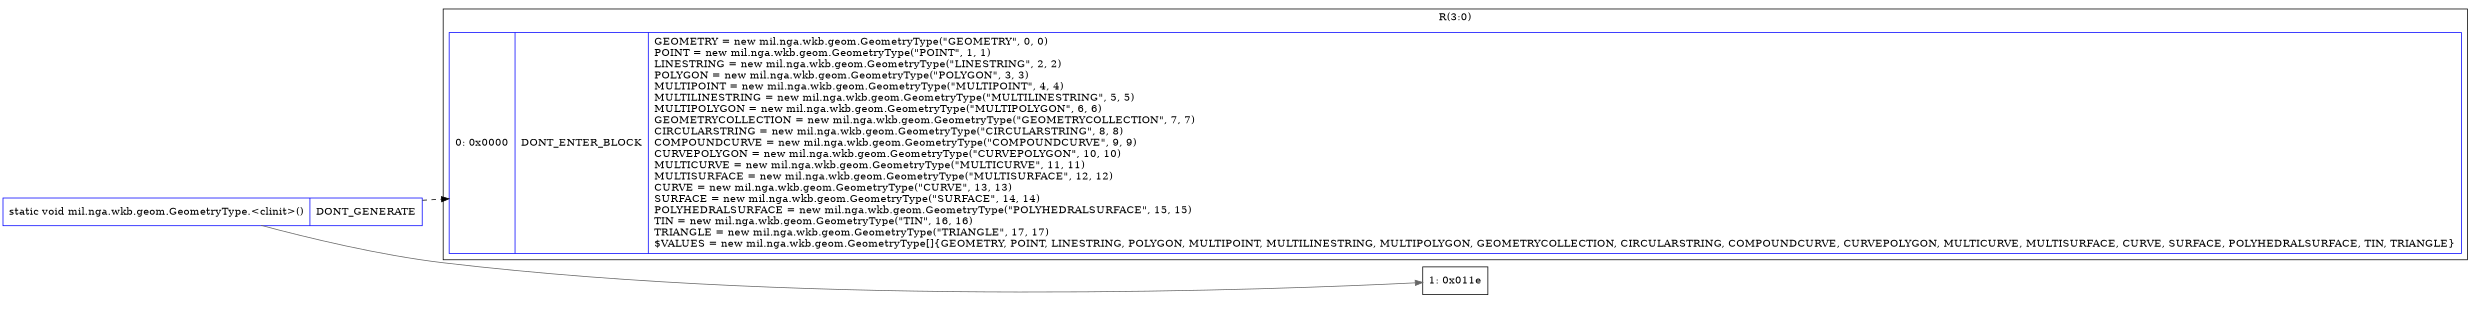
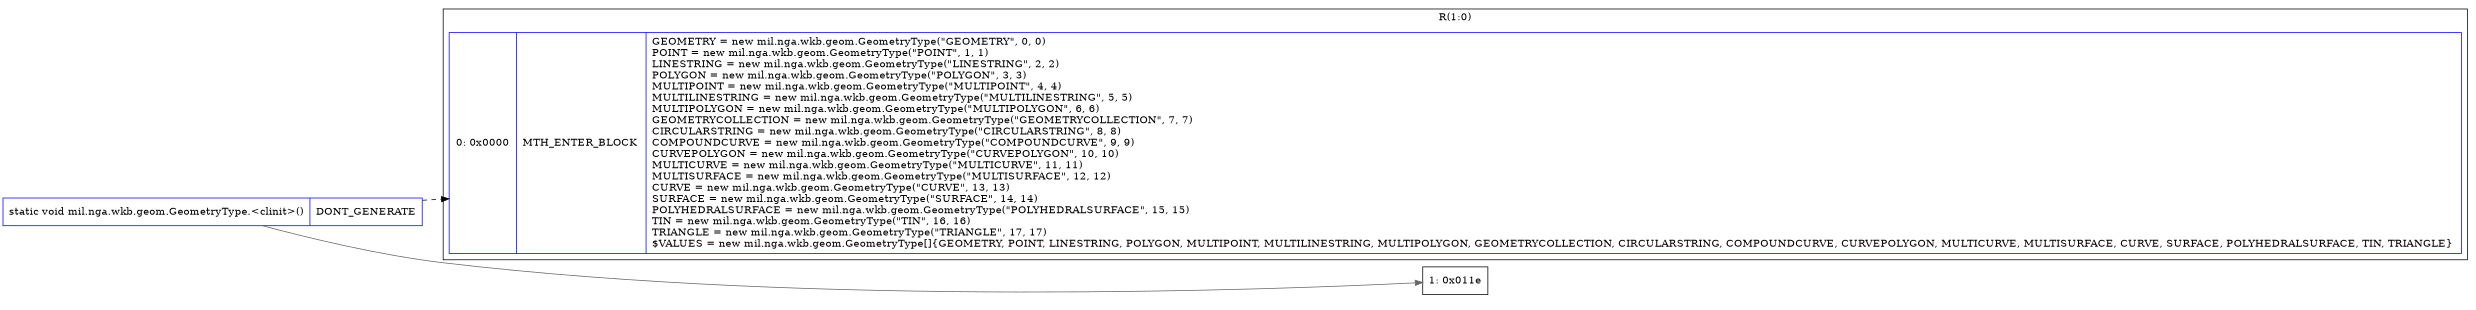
(1455, 18) -> (1455, 18)
(582, 143) -> (580, 143)
